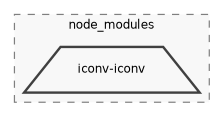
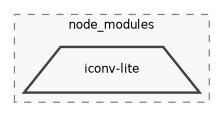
(112, 70) -> (112, 70)
